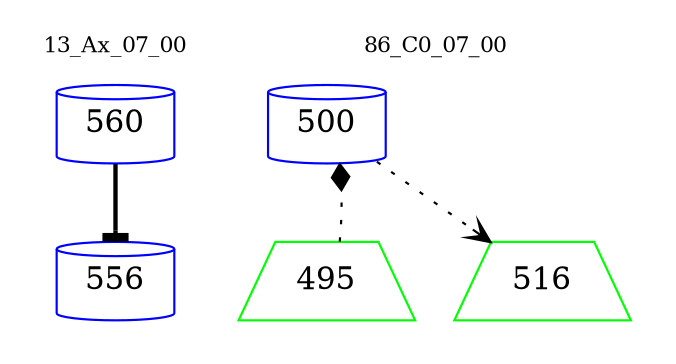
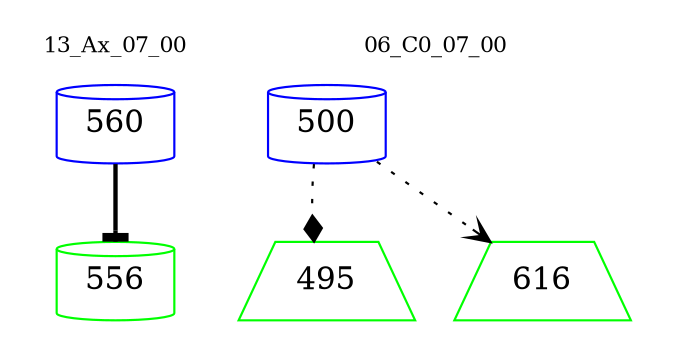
(436, 47) -> (436, 47)
(341, 216) -> (312, 190)
(115, 281) -> (115, 281)
(543, 281) -> (543, 281)
